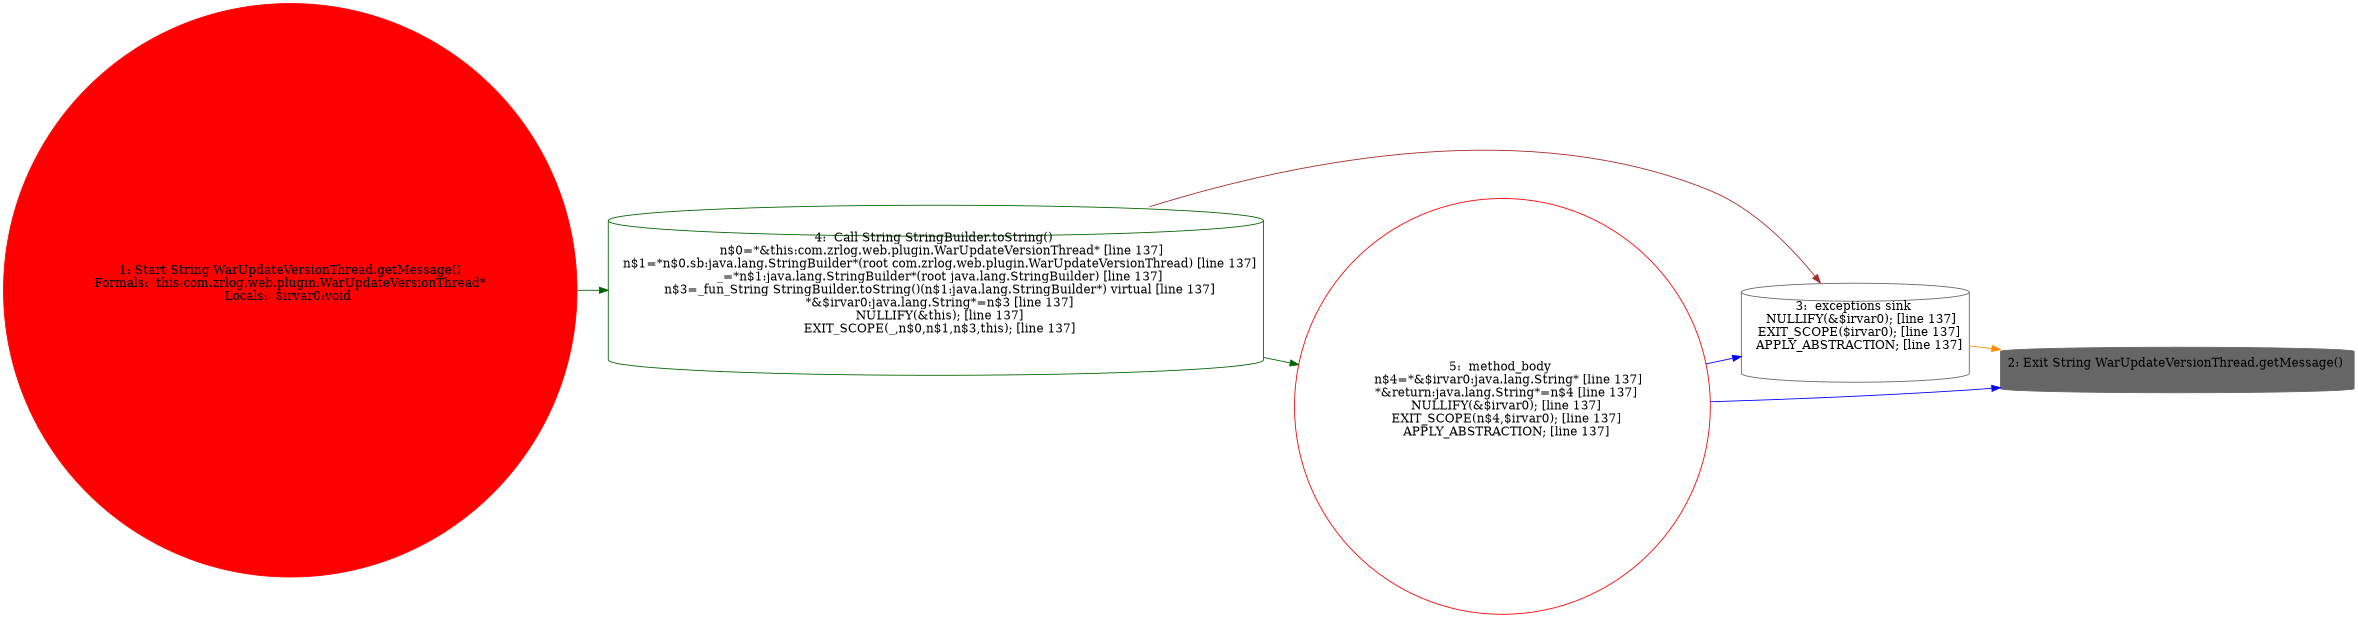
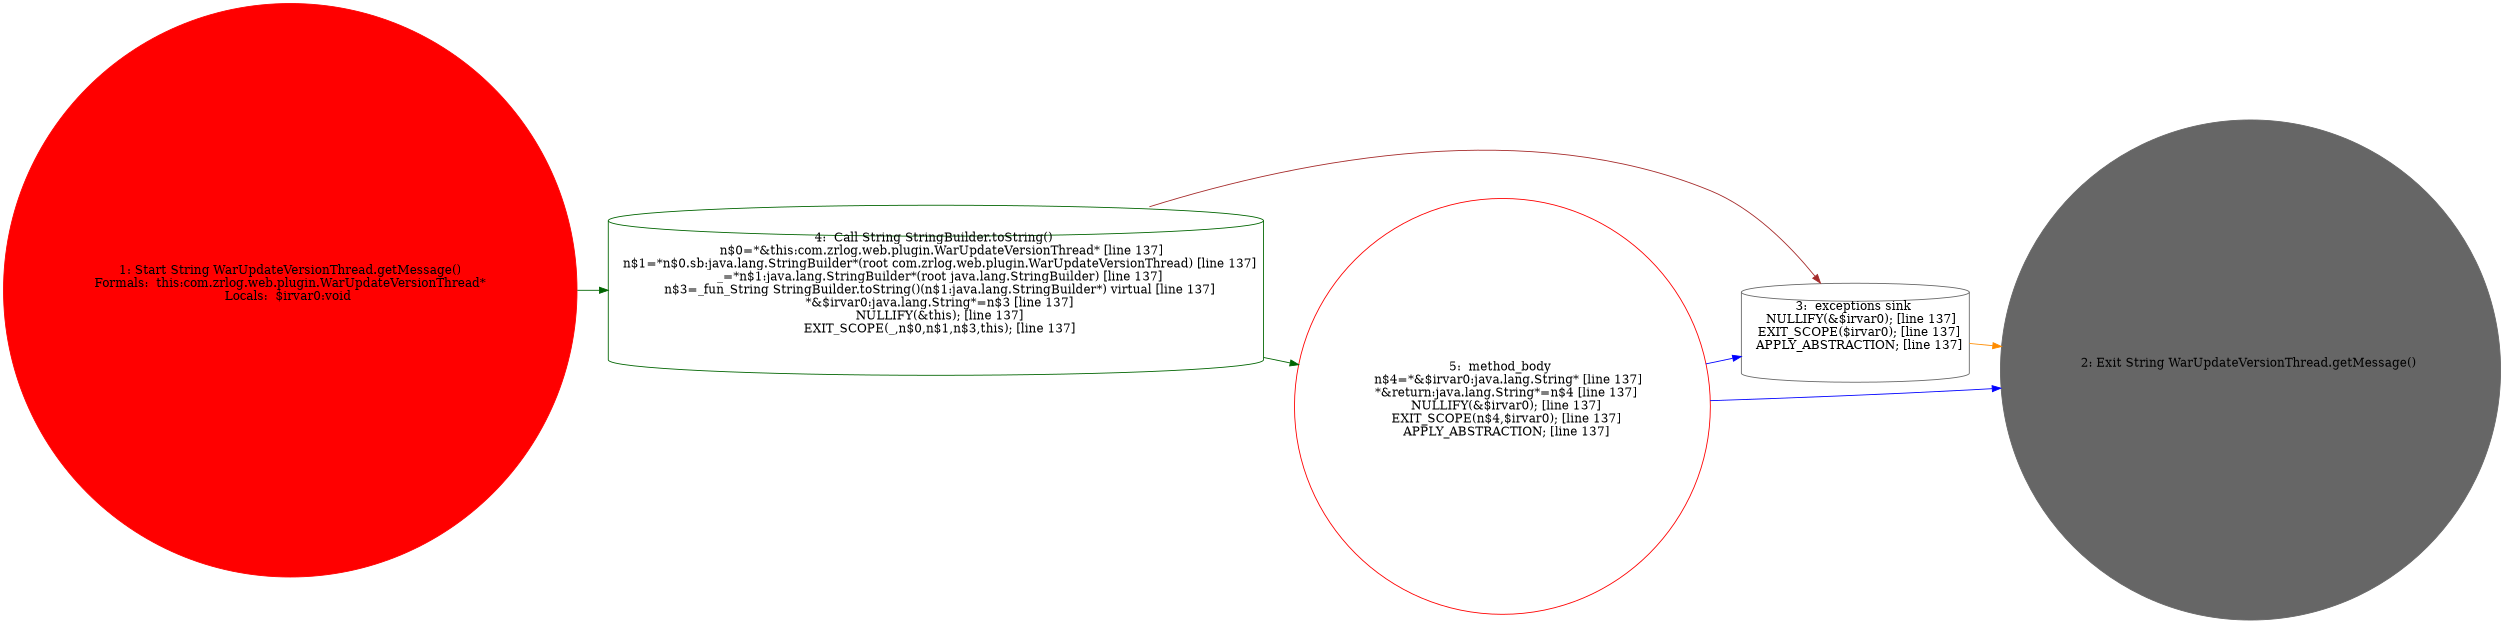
(2177, 370) -> (2251, 370)
